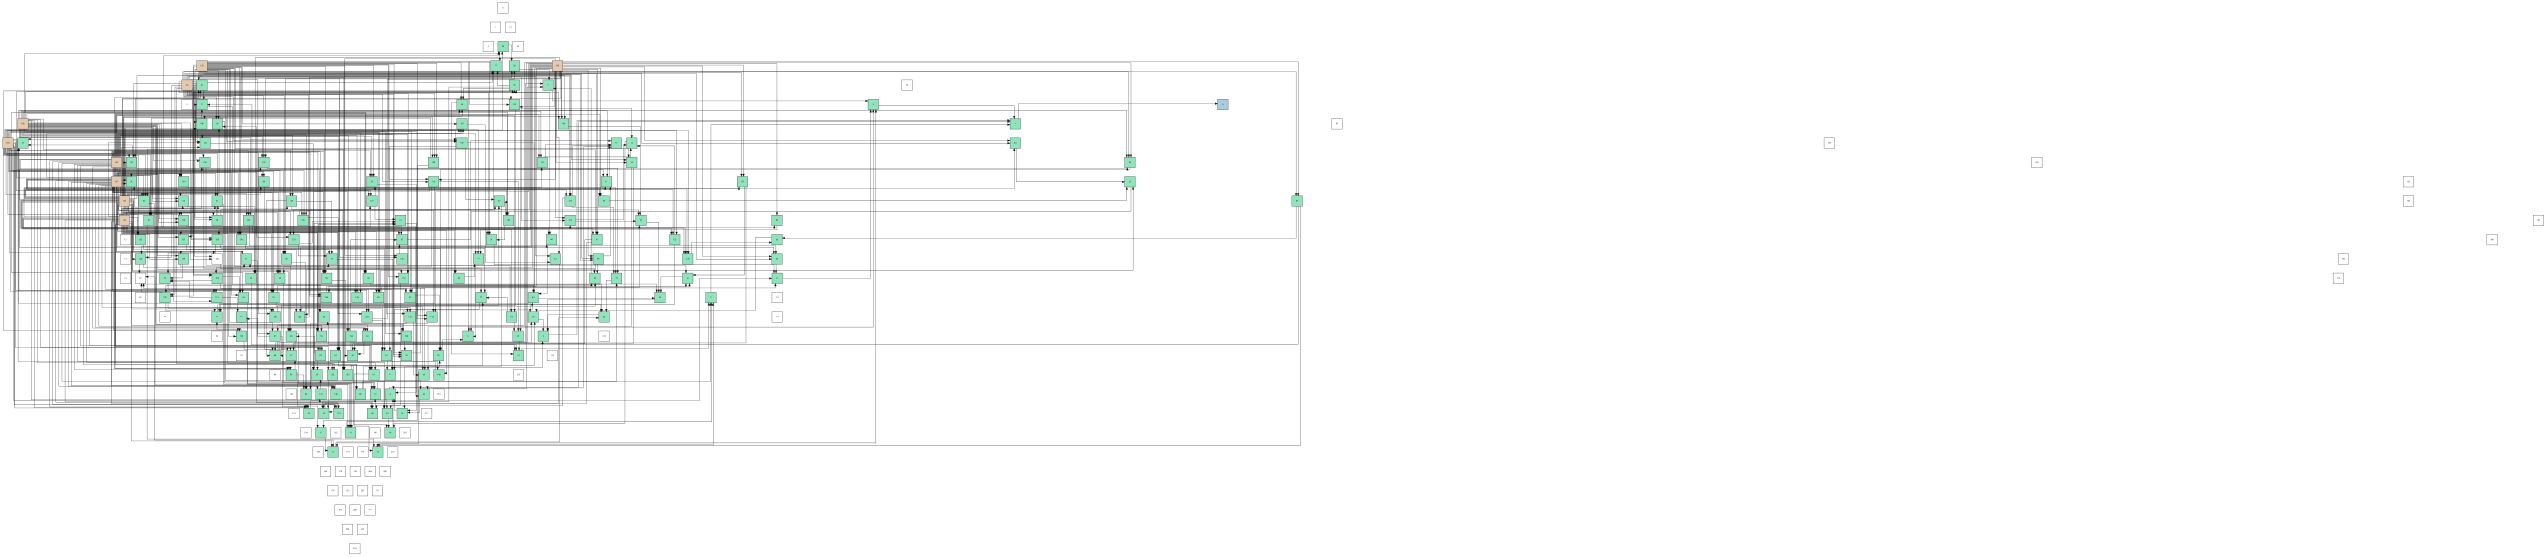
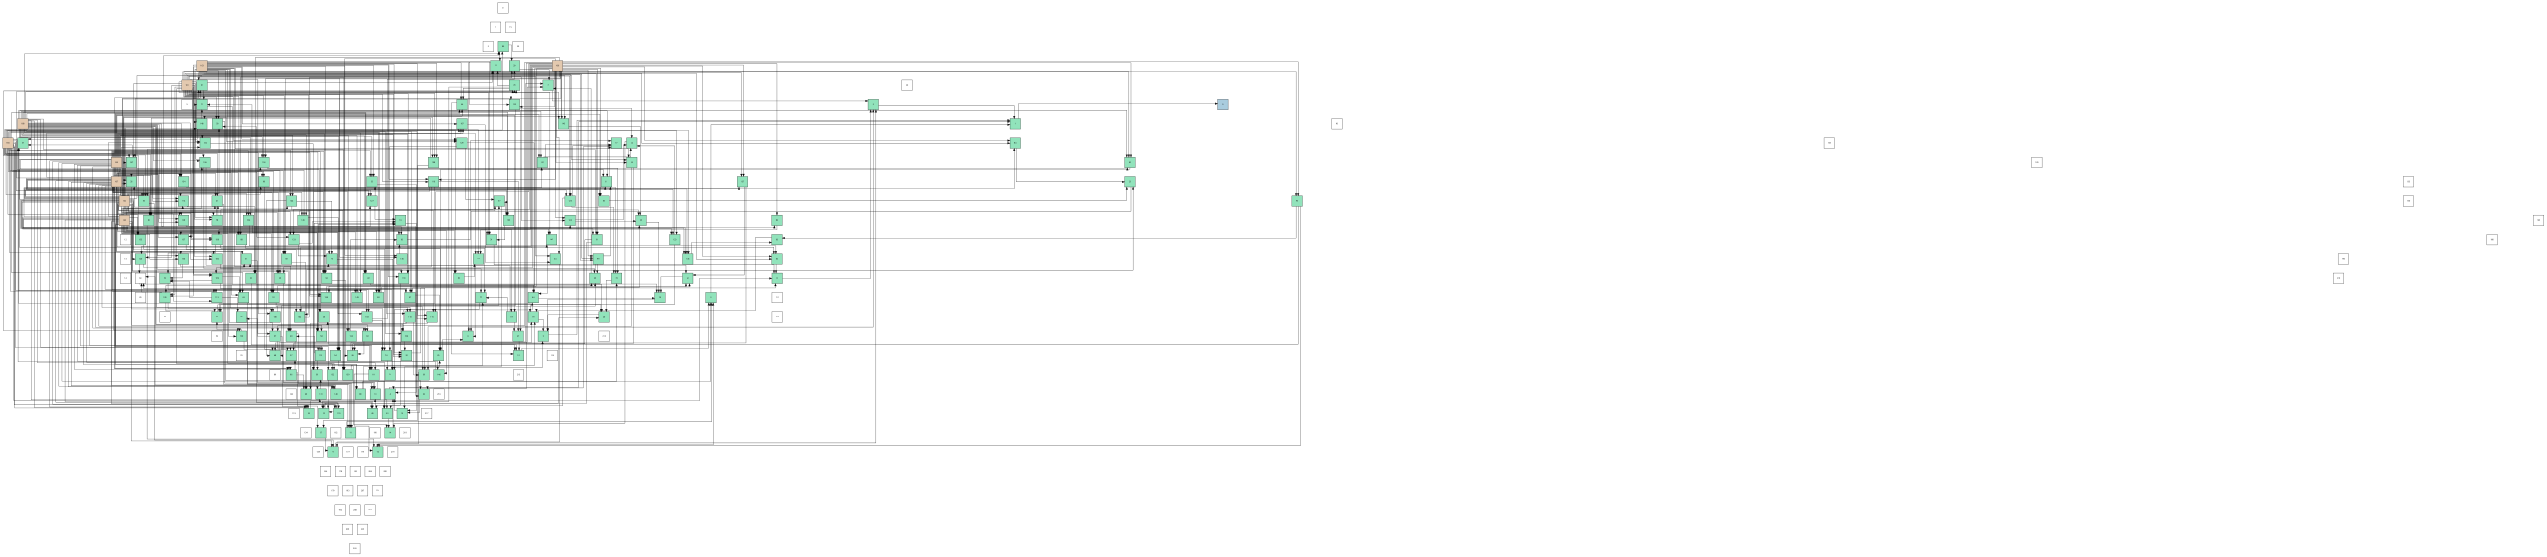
(240, 134) -> (239, 125)
(217, 259) -> (217, 259)
